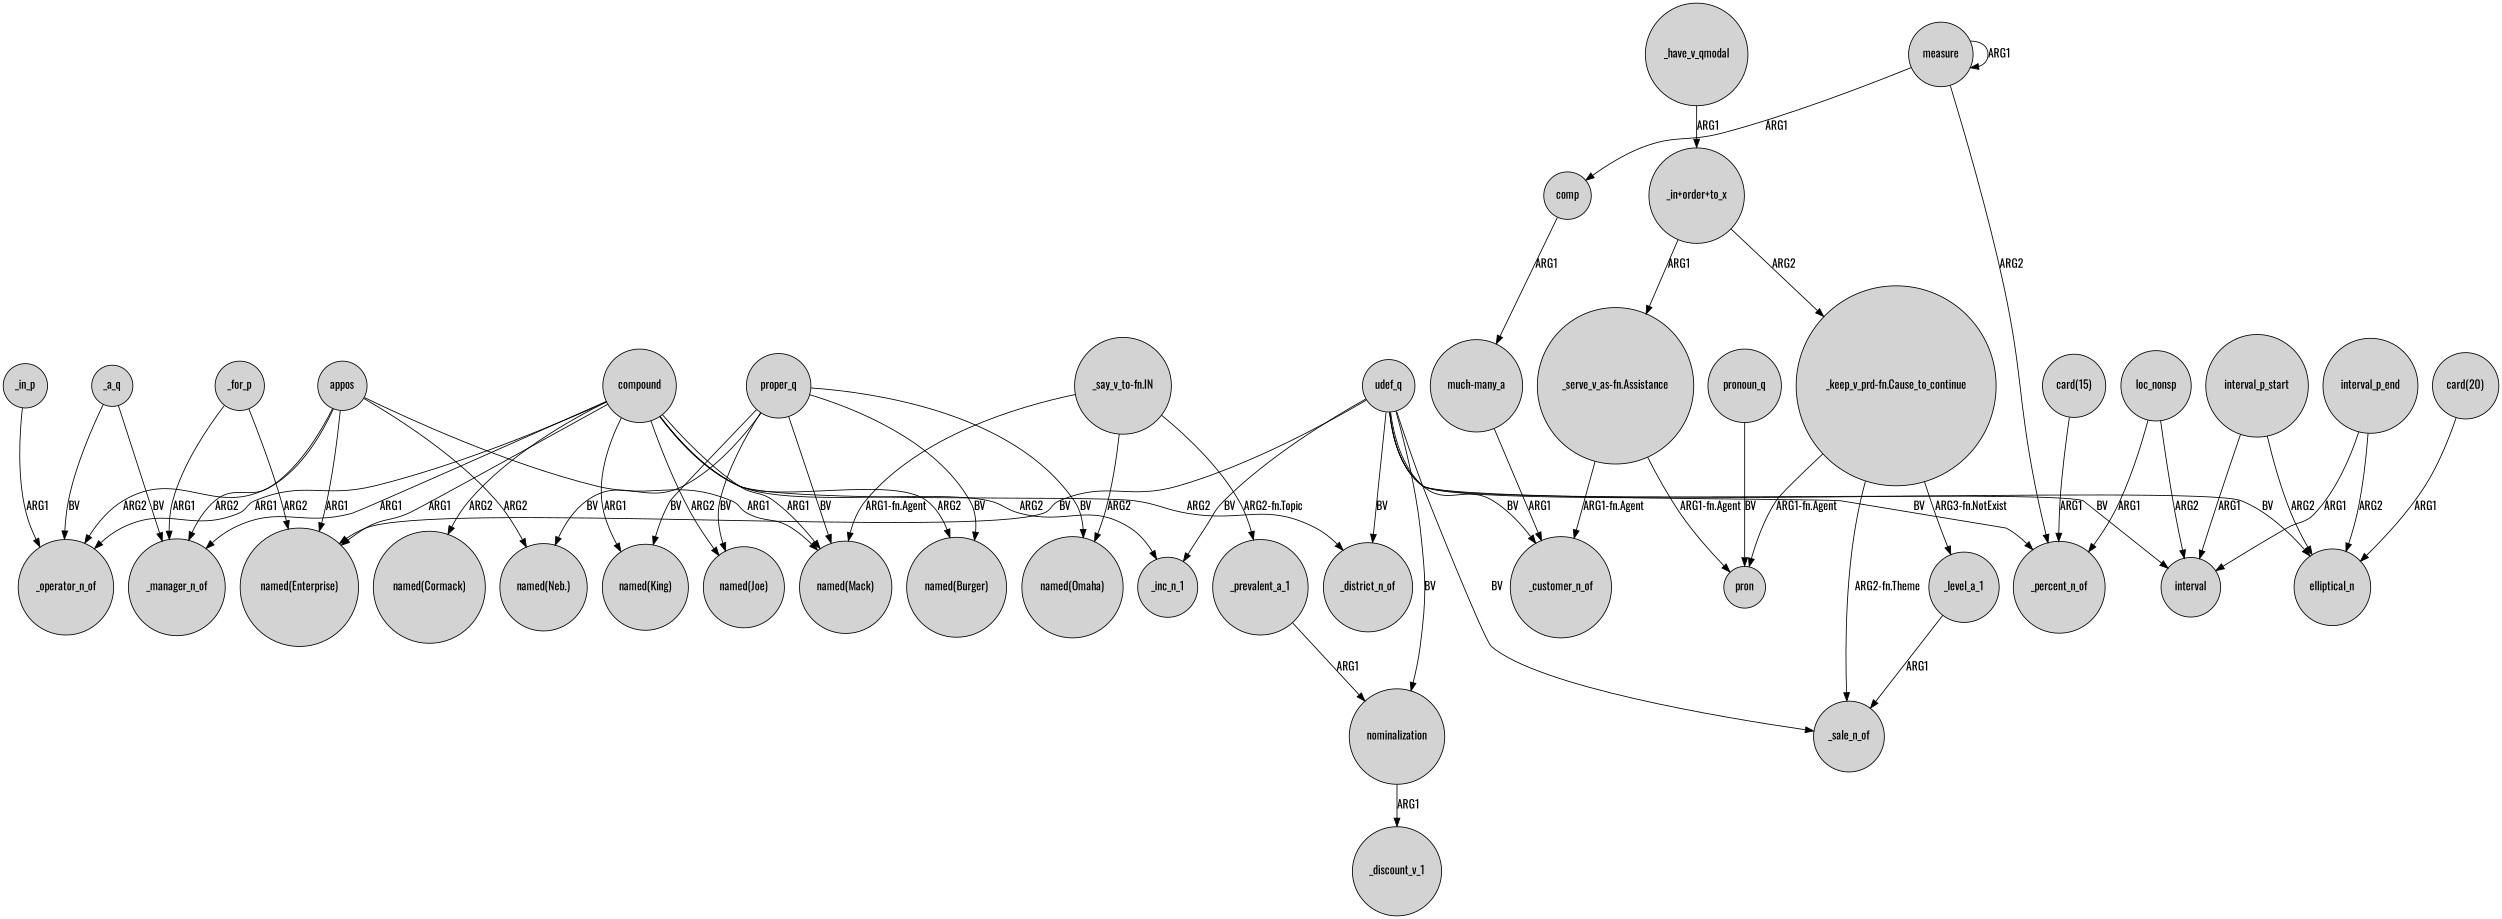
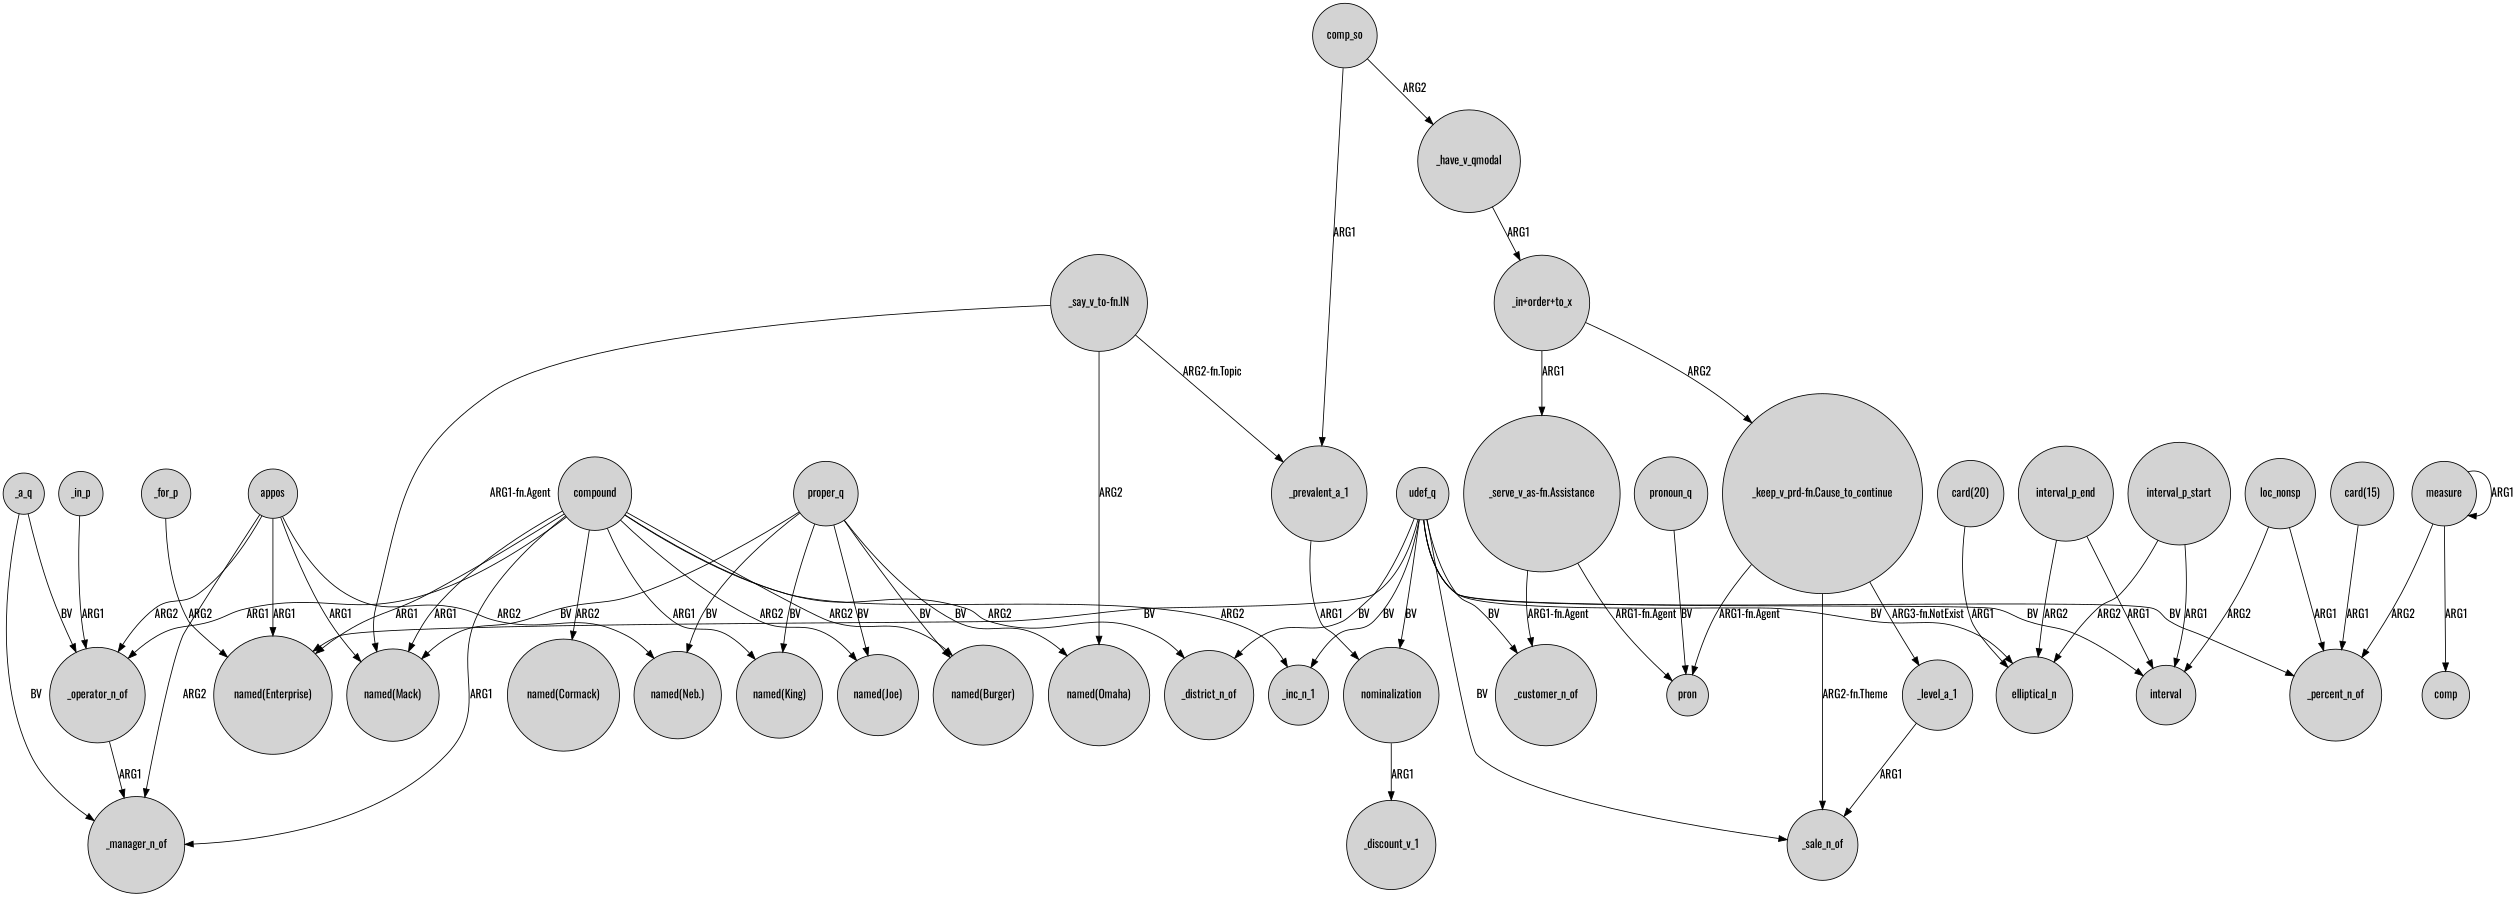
none -> (1345, 36)
(1476, 386) -> none
(187, 464) -> (116, 766)
